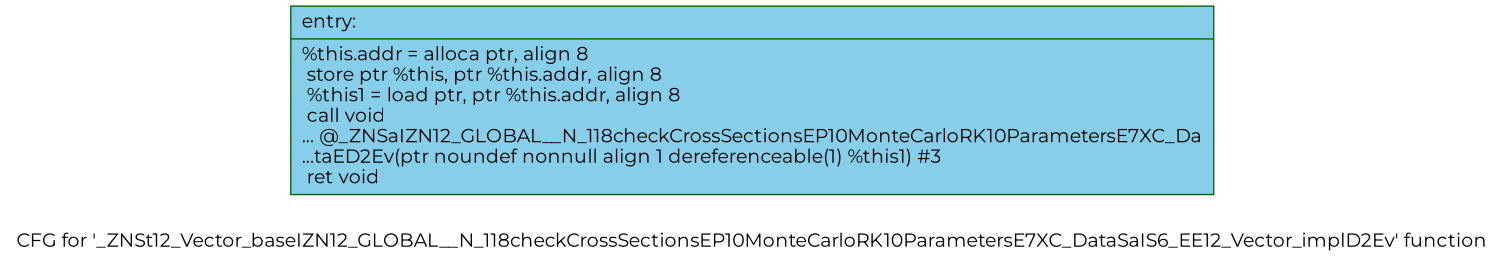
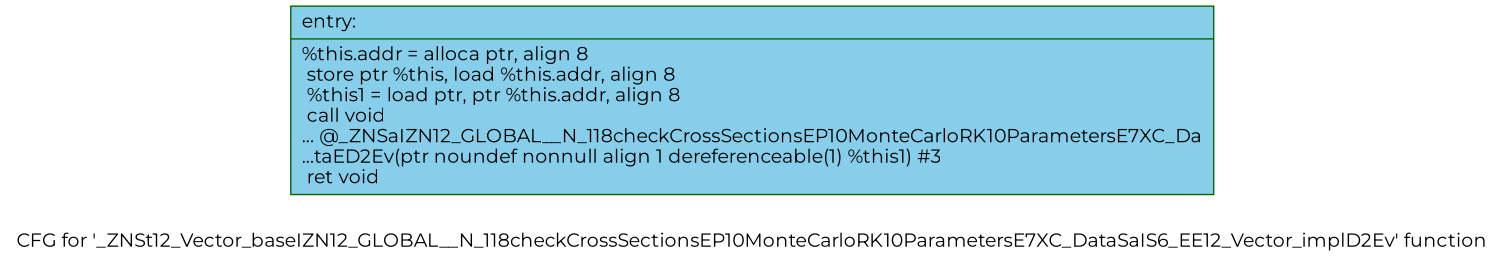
(483, 75) -> (489, 75)
